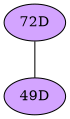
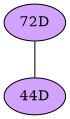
(35, 96) -> (35, 96)
